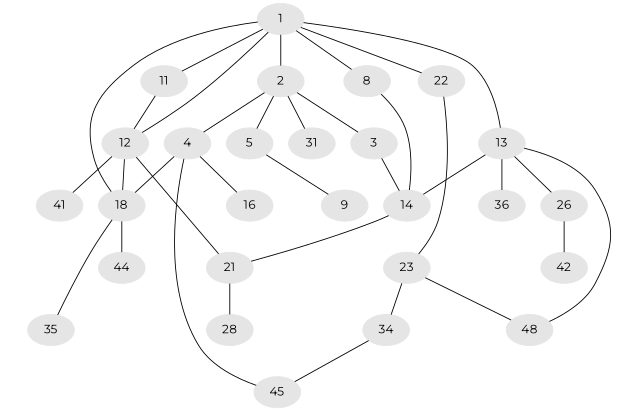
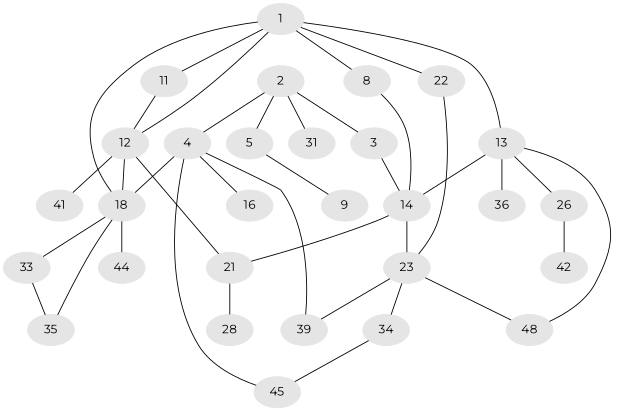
(281, 50) -> none
none -> (407, 237)
none -> (27, 268)
none -> (304, 330)
